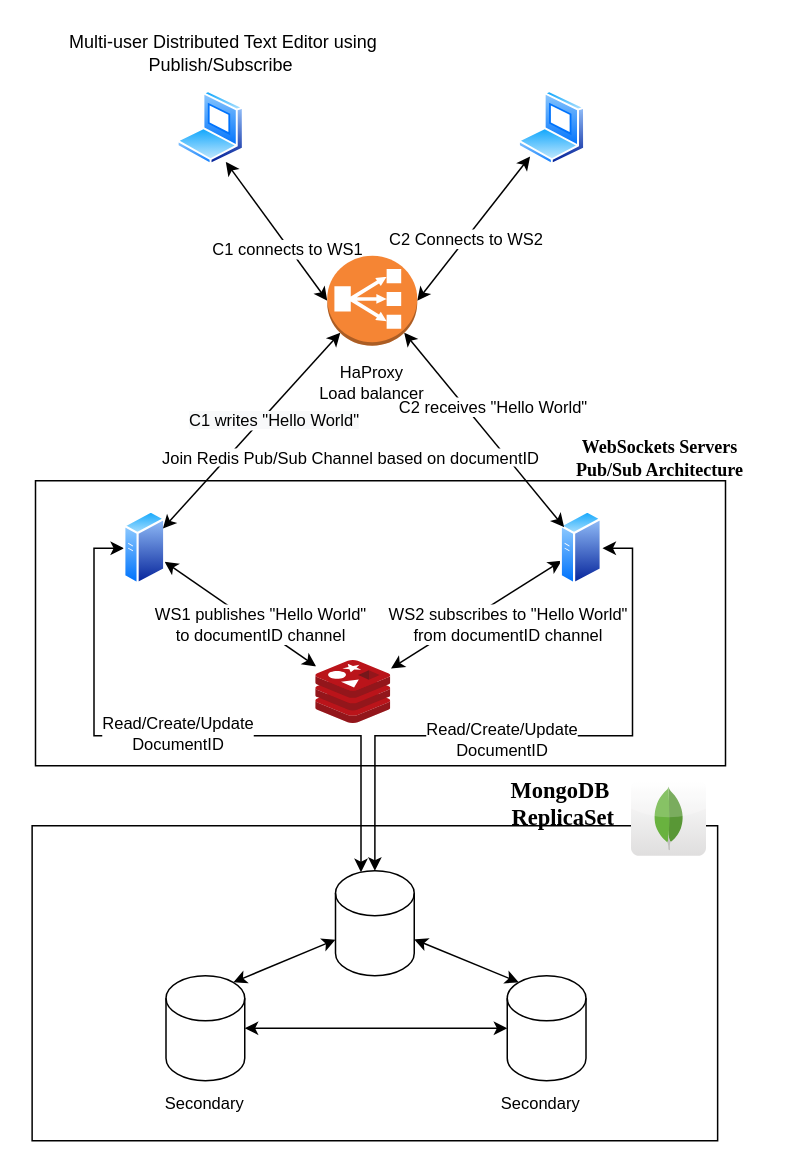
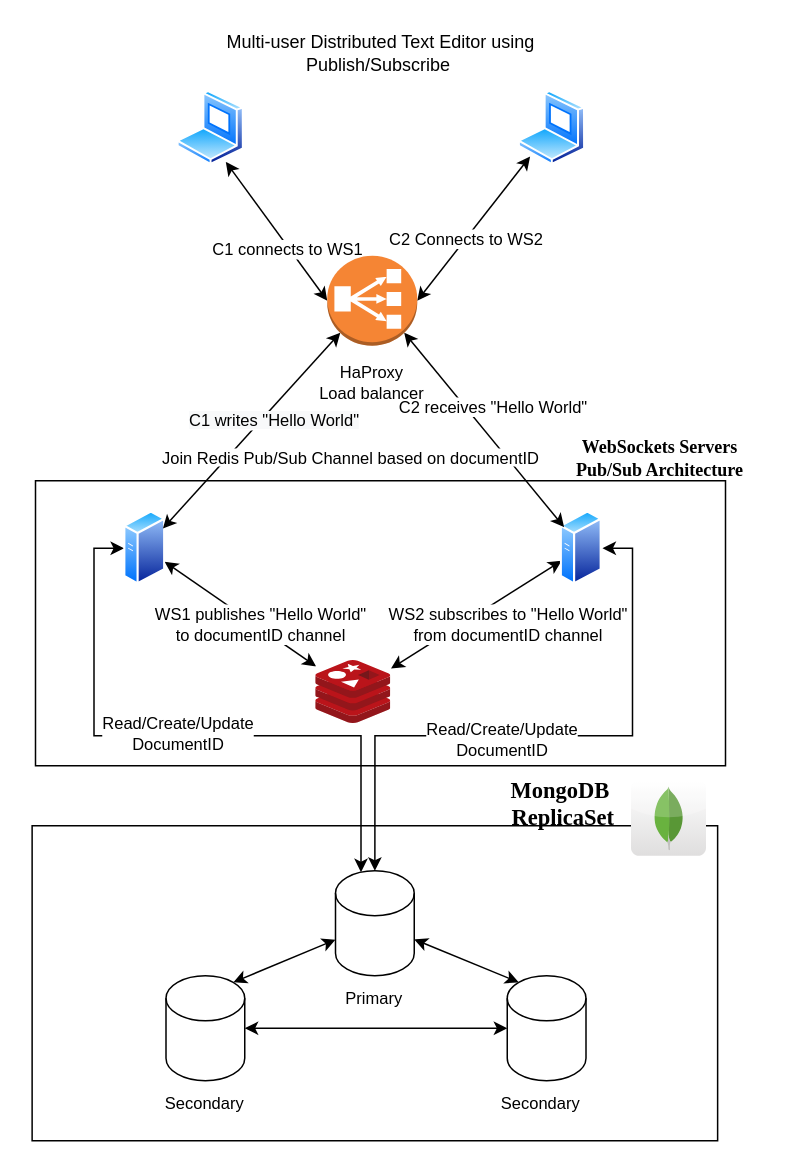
(223, 53) -> (380, 53)
none -> (375, 998)
